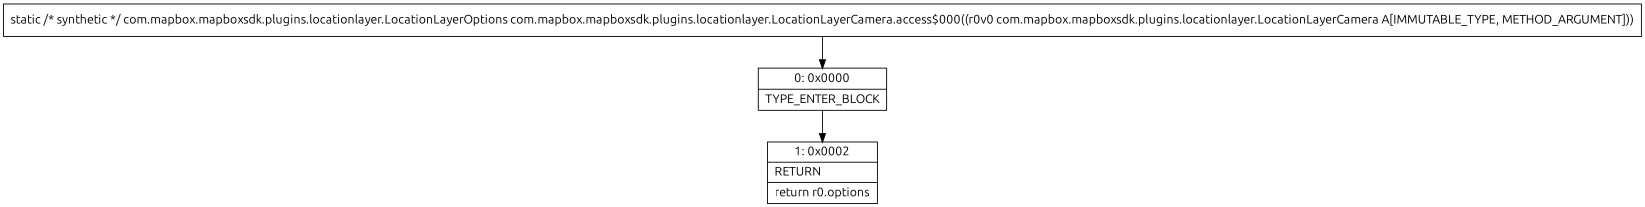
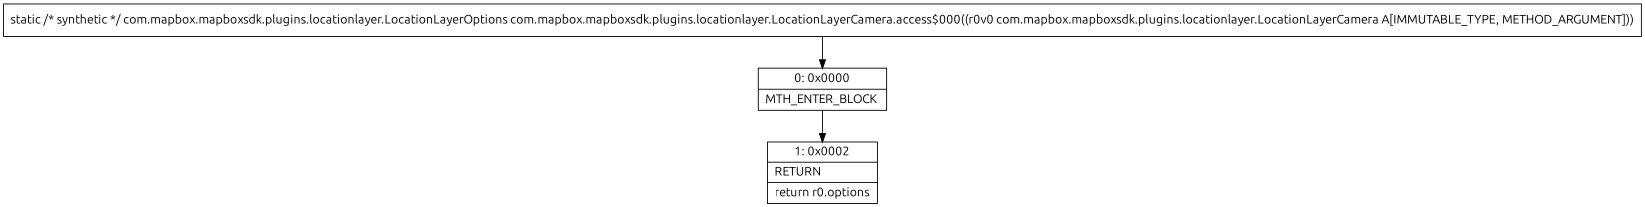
(822, 99) -> (821, 99)
